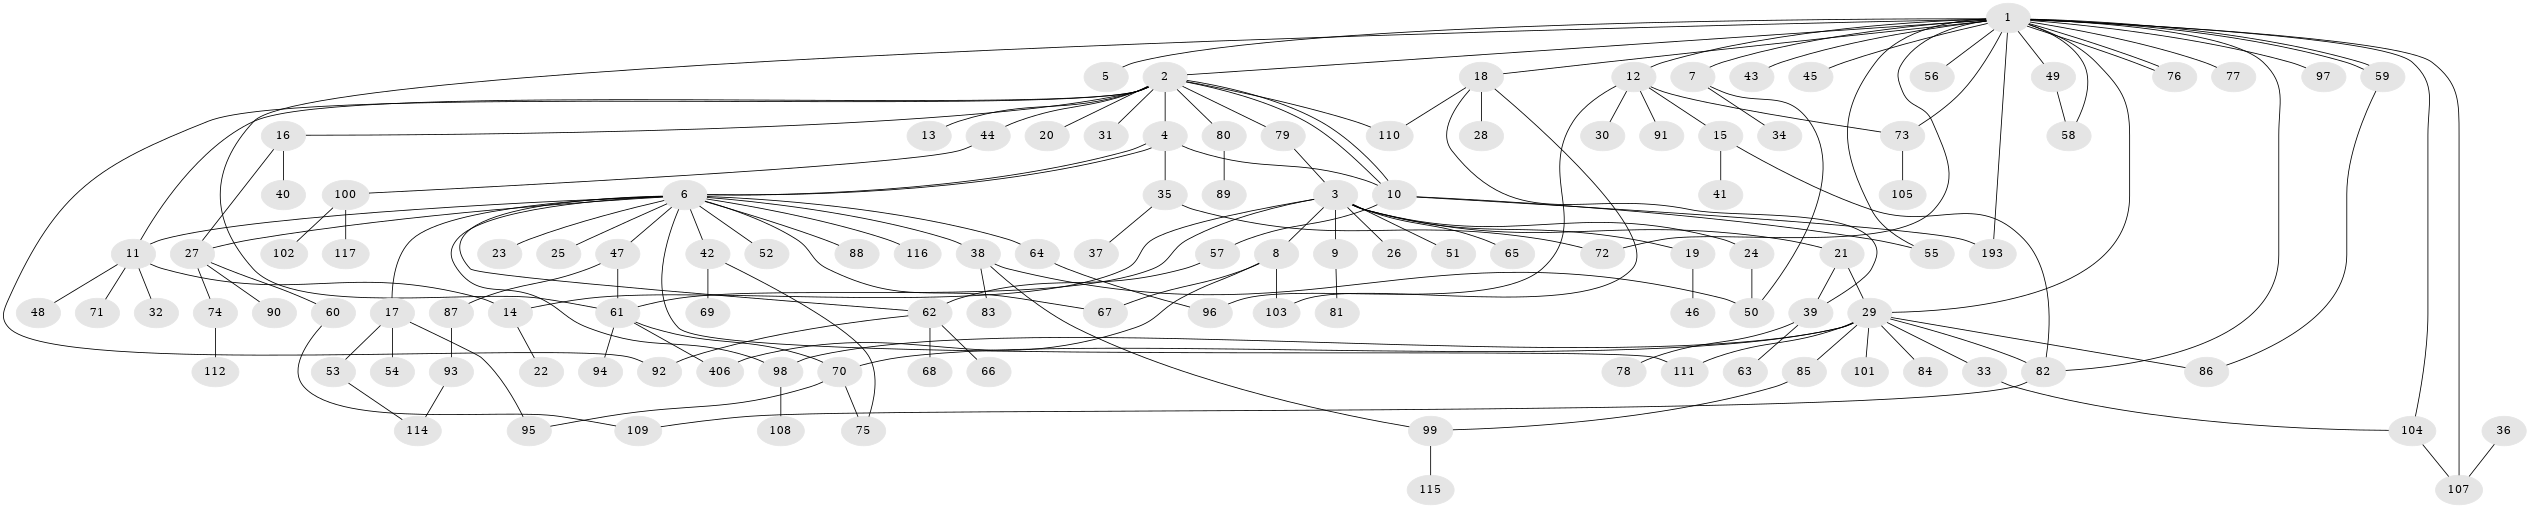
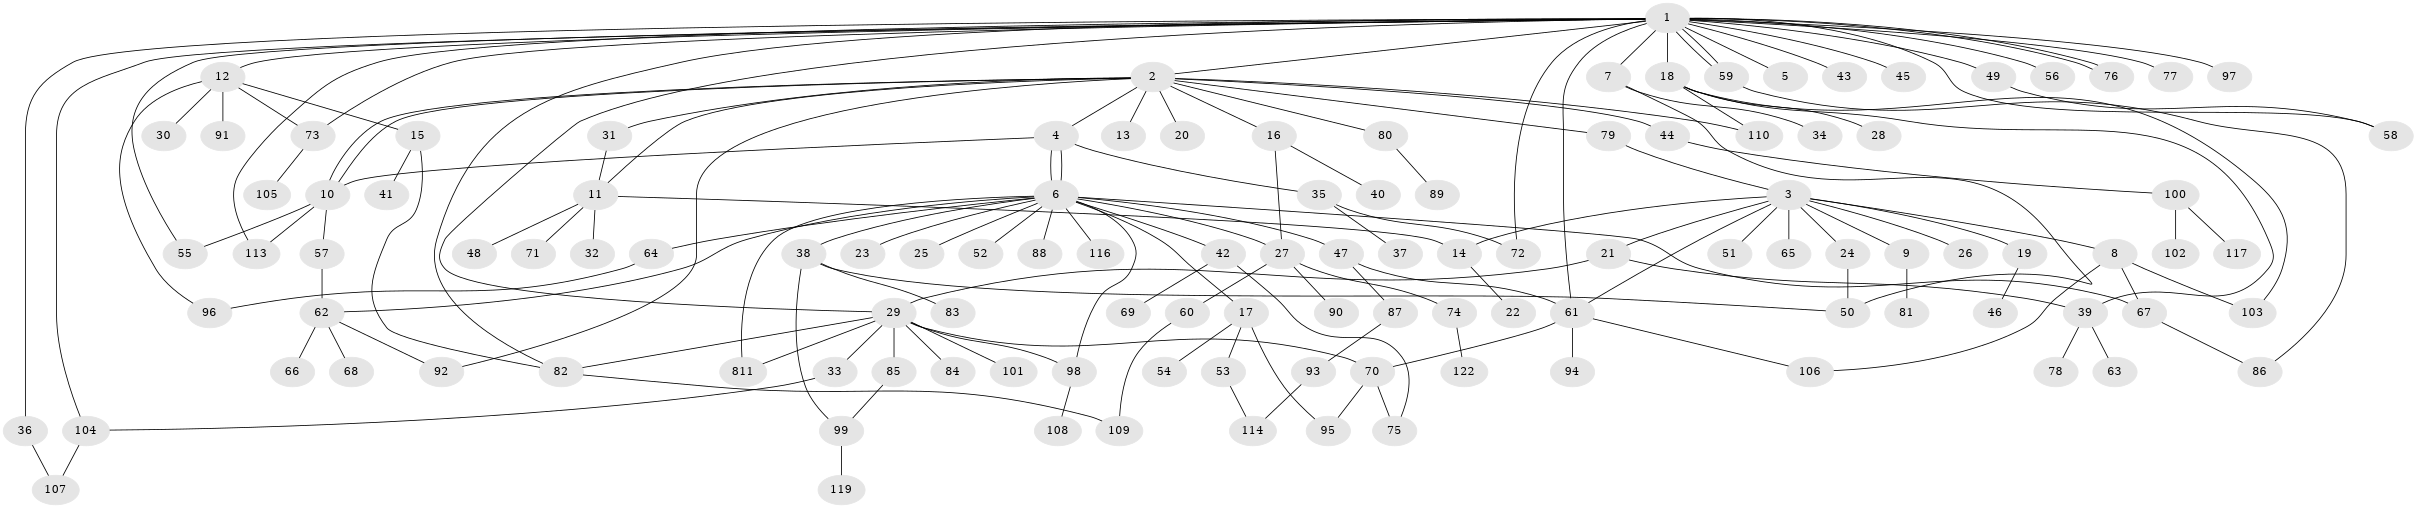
(2438, 68) -> (671, 29)
(405, 210) -> (603, 165)
(1993, 254) -> (256, 254)
(2038, 343) -> (2202, 342)
(215, 372) -> (1464, 372)
(720, 372) -> (1810, 372)
(1685, 372) -> (743, 372)
(1431, 490) -> (842, 490)
